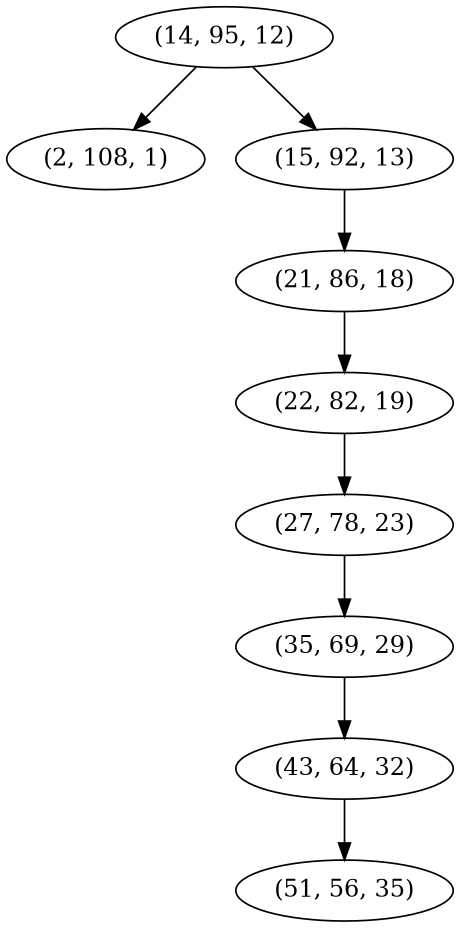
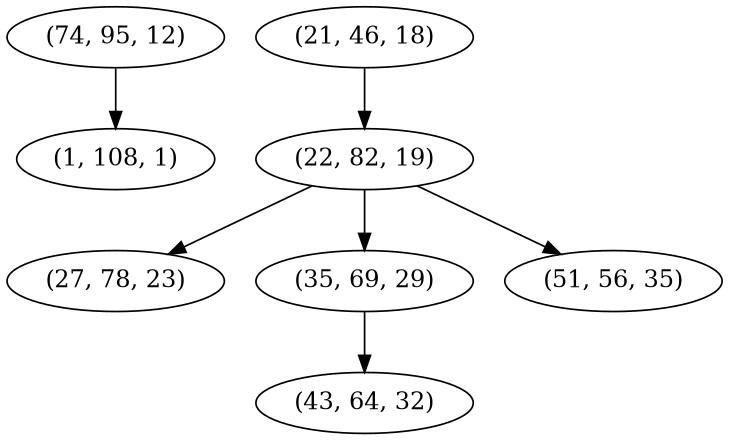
(224, 37) -> (116, 37)
(106, 159) -> (116, 159)
(345, 159) -> none
(345, 281) -> (365, 37)
(345, 577) -> (365, 212)
(345, 821) -> (481, 216)
